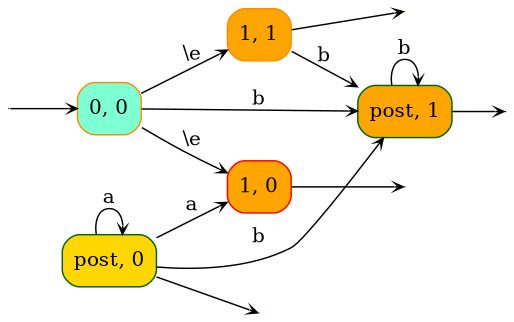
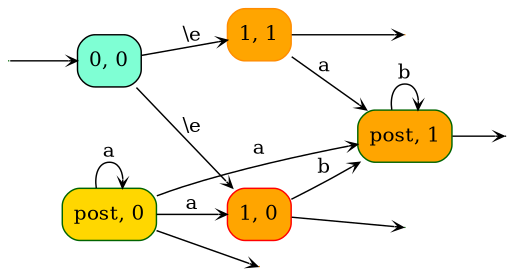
(324, 56) -> (324, 66)
(109, 109) -> (109, 61)
(245, 110) -> (322, 184)
(259, 237) -> (259, 148)
